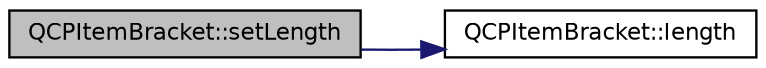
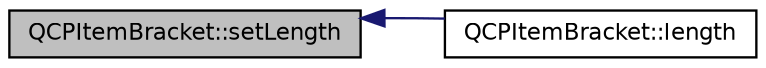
(391, 50) -> (415, 18)
